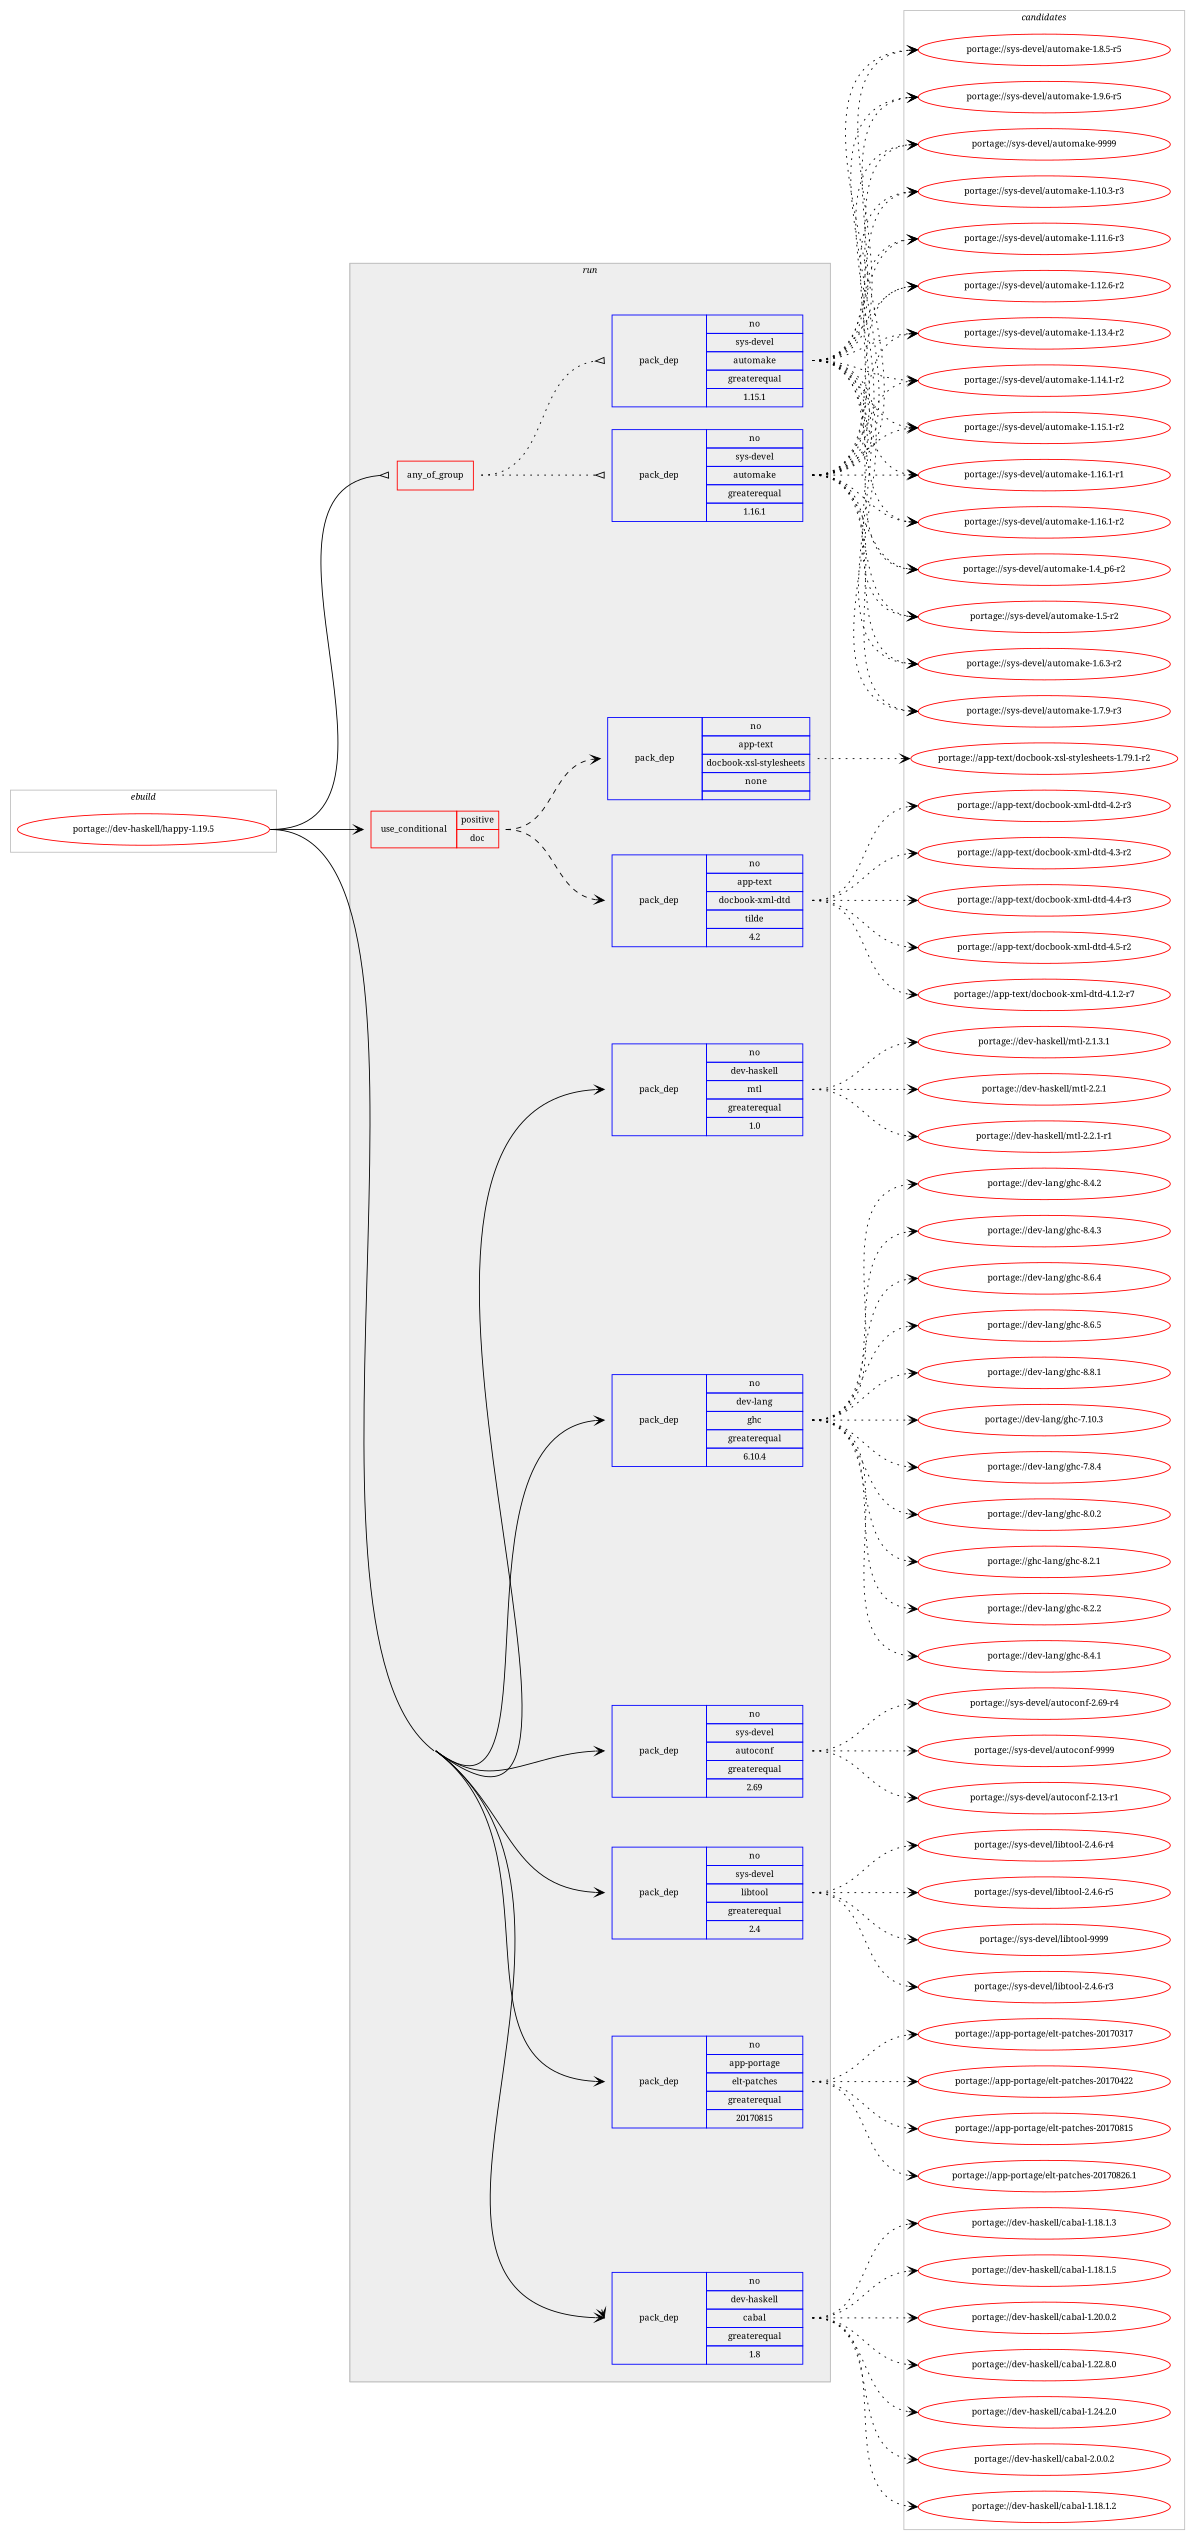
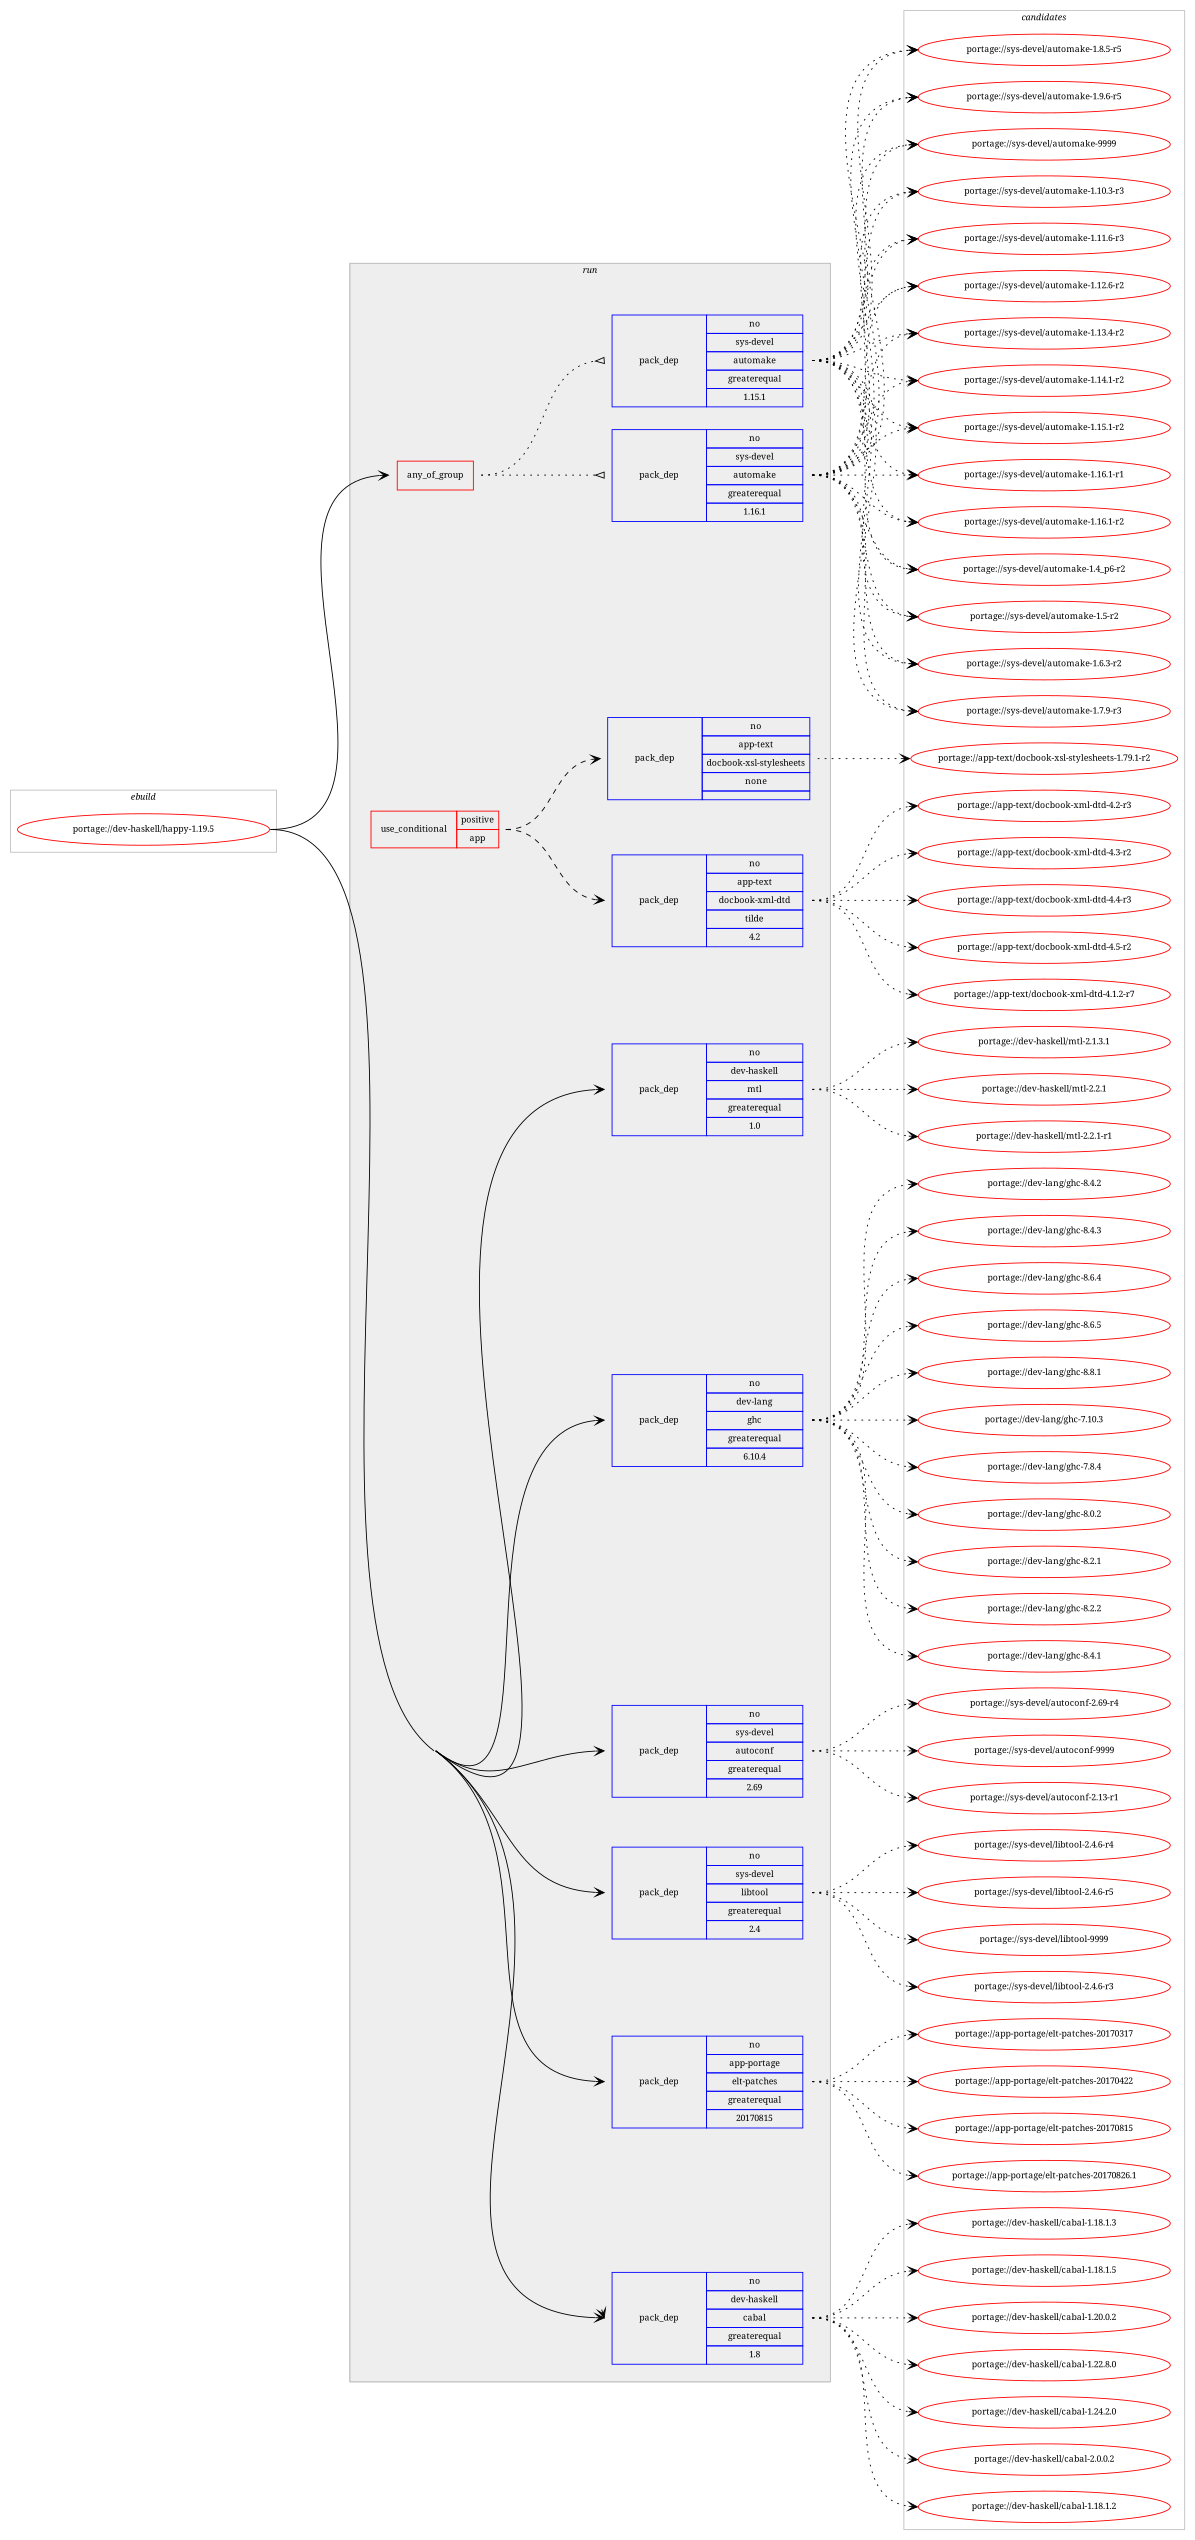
(330, 657) -> (330, 657)
(312, 830) -> none
(478, 838) -> (478, 838)
(1044, 1562) -> (1044, 1562)
